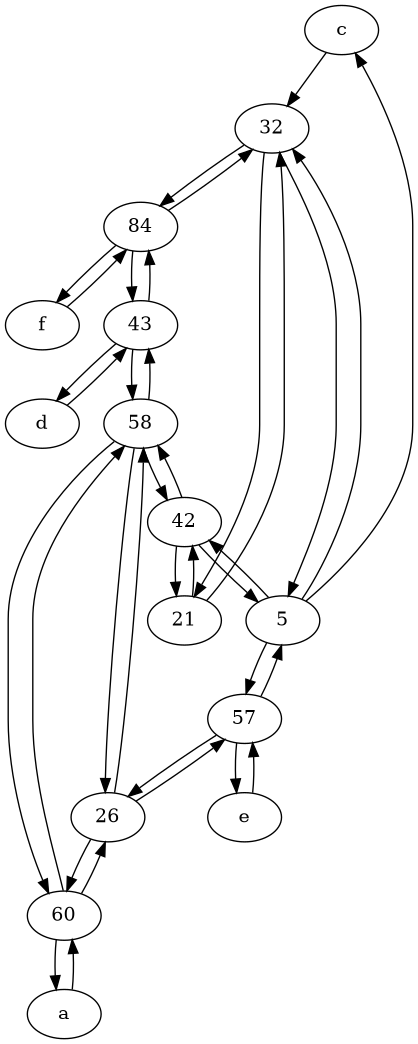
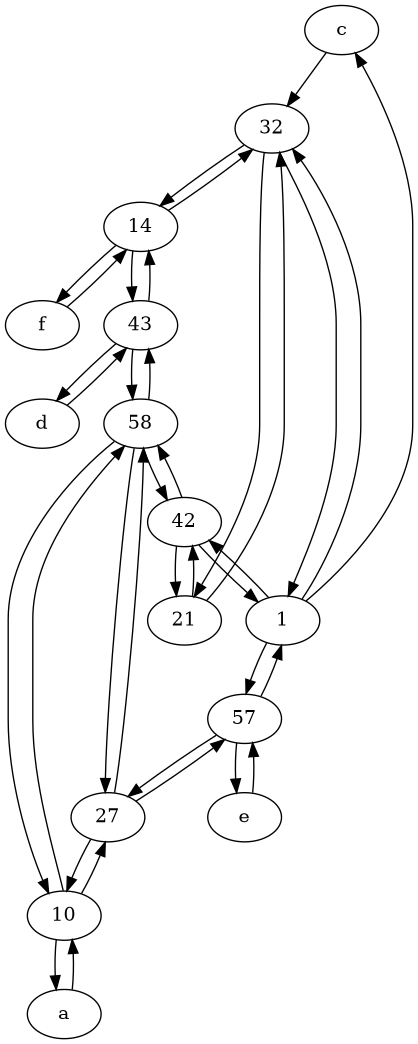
(141, 227) -> (141, 227)
(283, 620) -> (283, 620)
(108, 817) -> (108, 817)
(64, 916) -> (64, 916)
